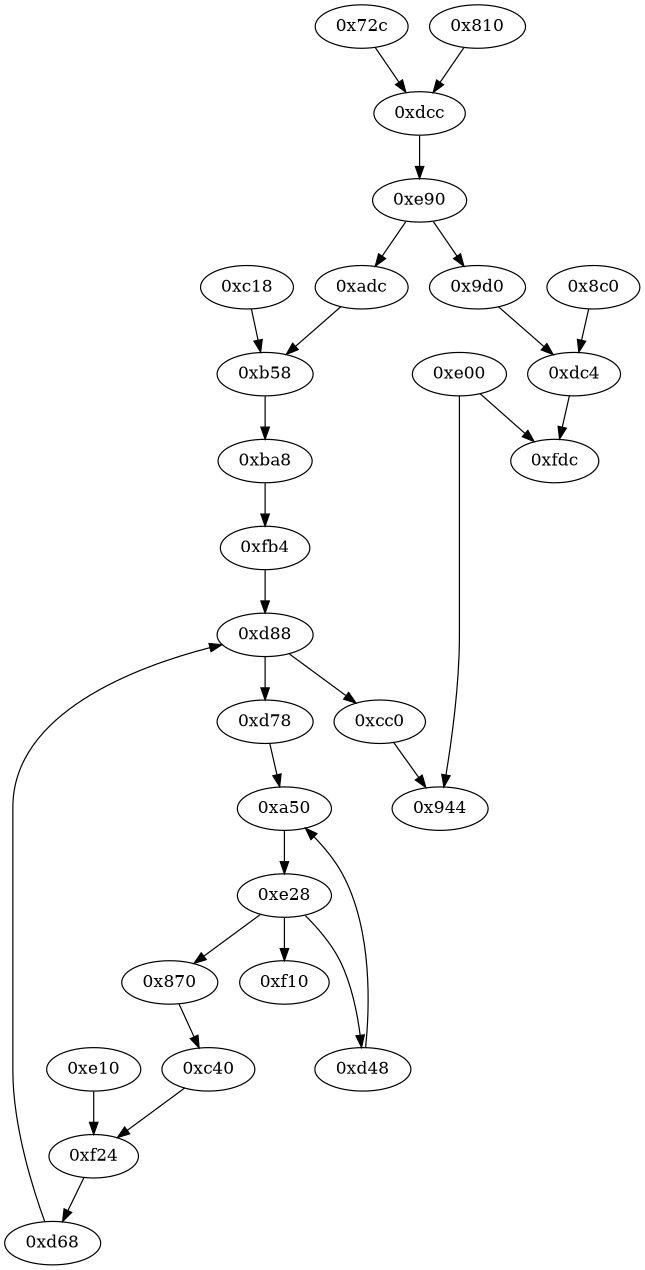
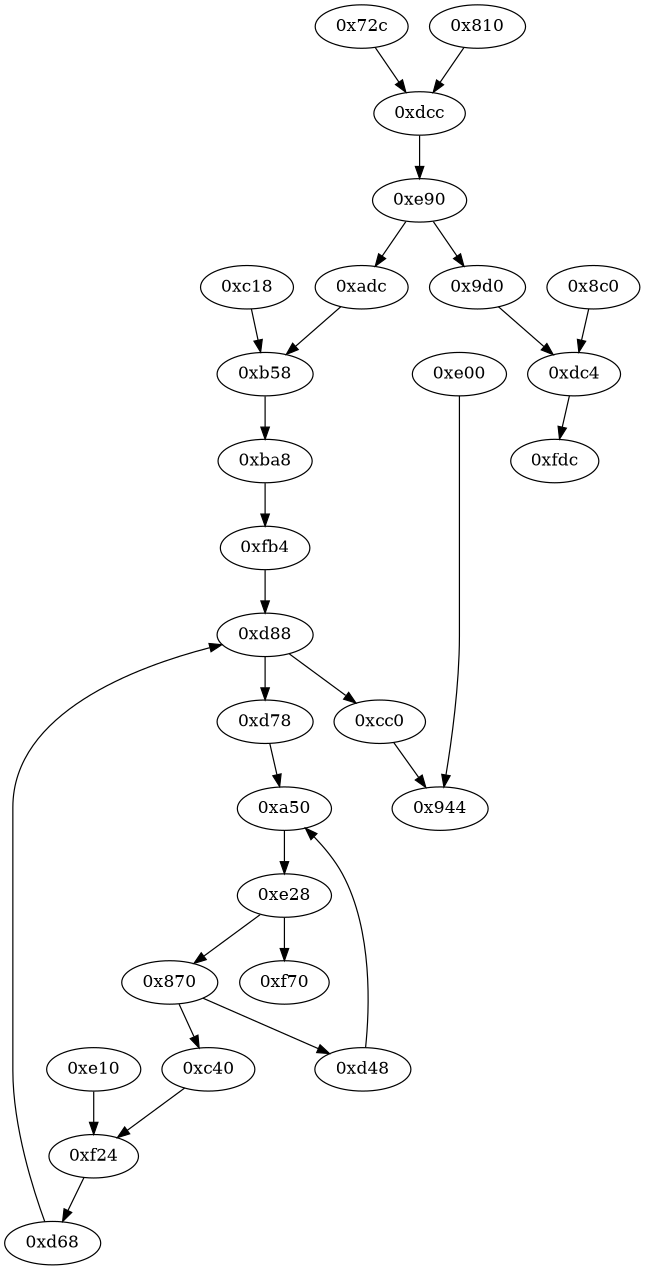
(503, 414) -> none
(344, 970) -> (261, 1023)
(284, 982) -> (284, 982)
